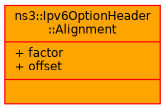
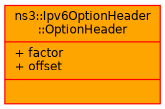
(83, 30) -> (83, 30)
